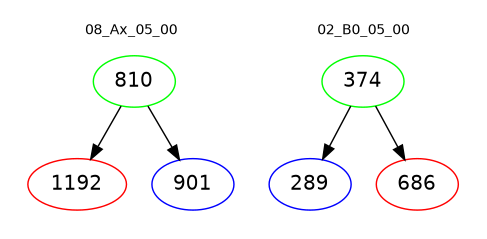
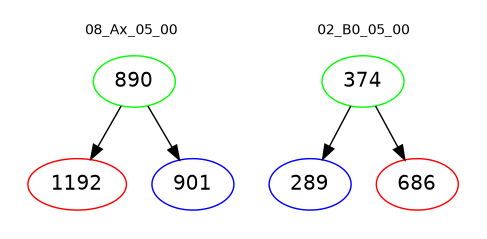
(134, 81) -> (134, 81)
